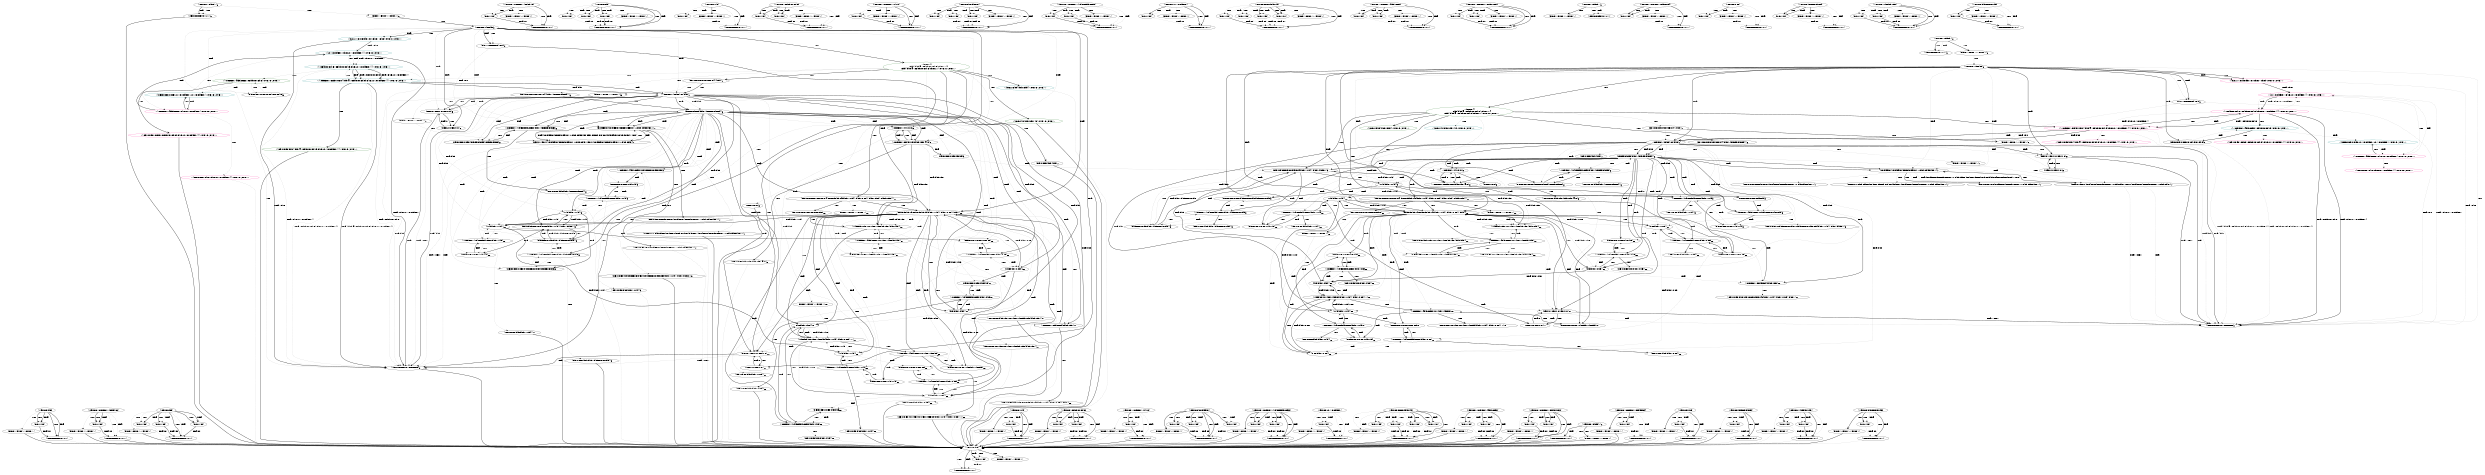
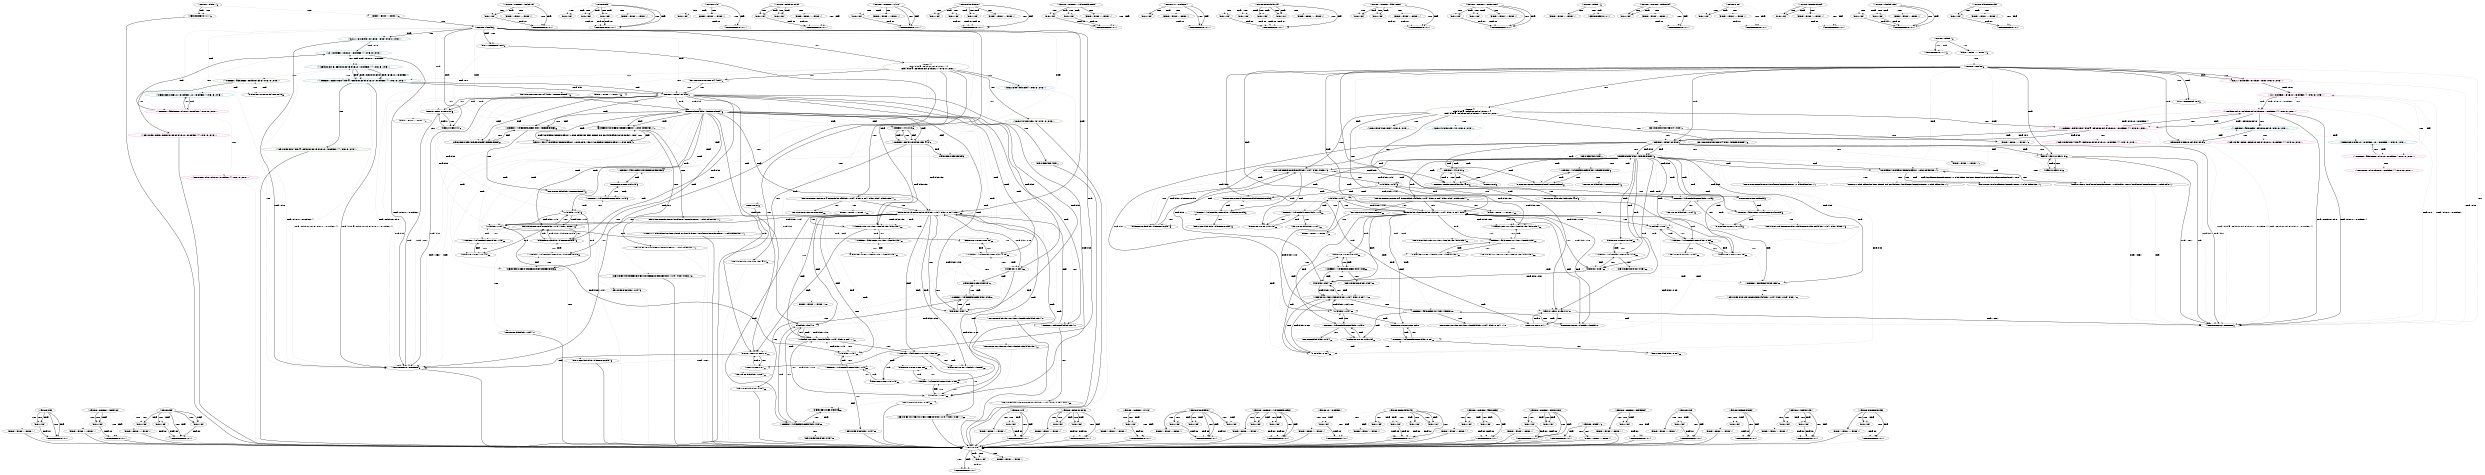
(1112, 169) -> (798, 158)
(1641, 192) -> (1641, 192)
